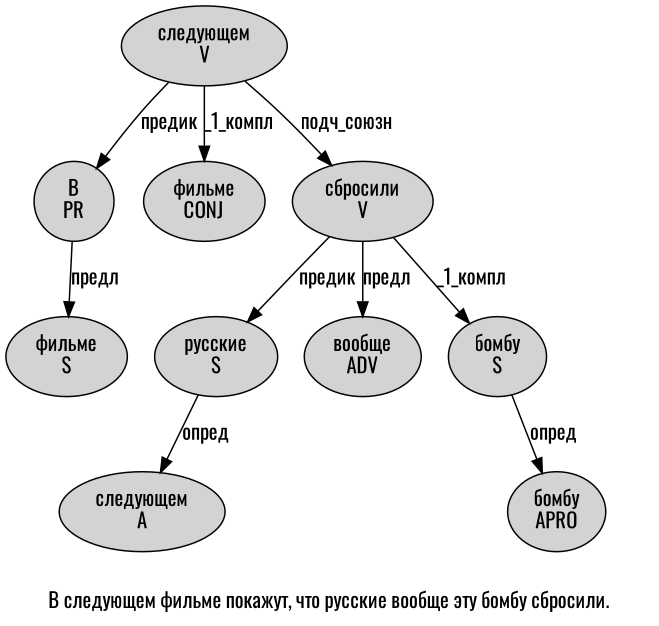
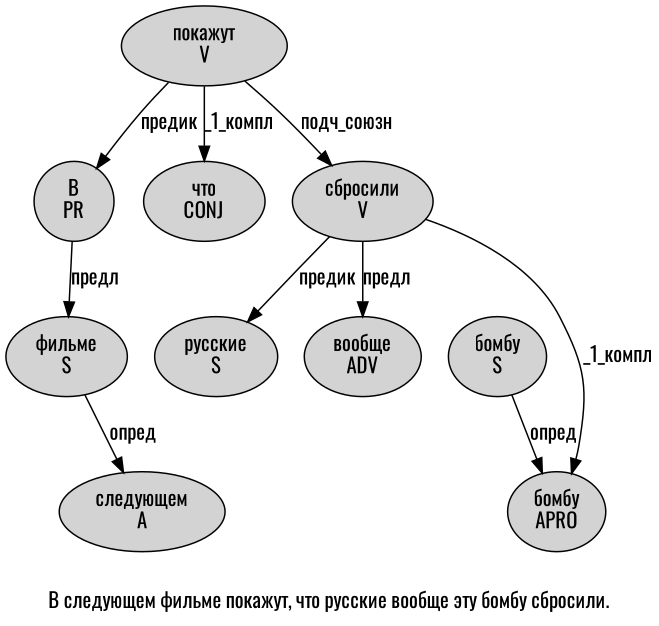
(204, 46) -> (204, 46)
(204, 201) -> (204, 201)
(426, 275) -> (554, 307)
(183, 427) -> (101, 427)
